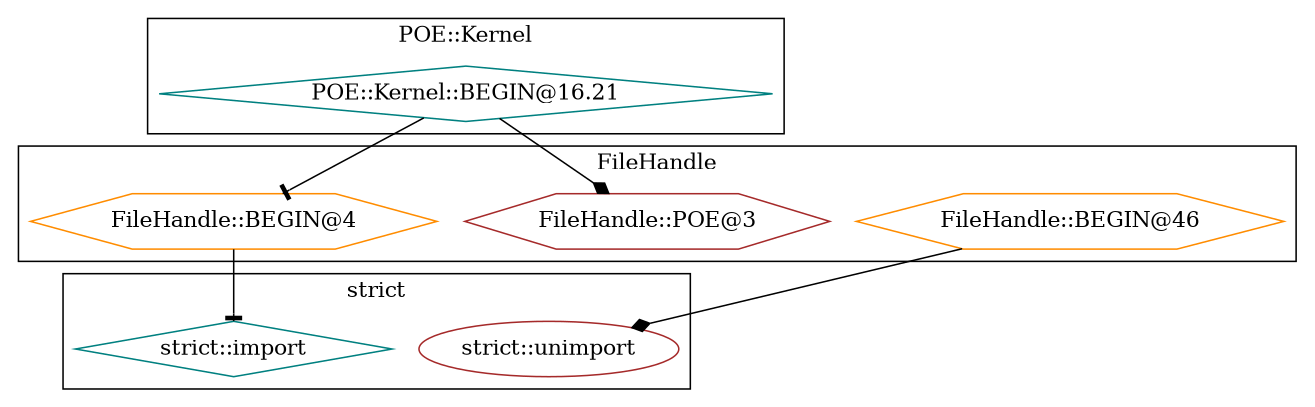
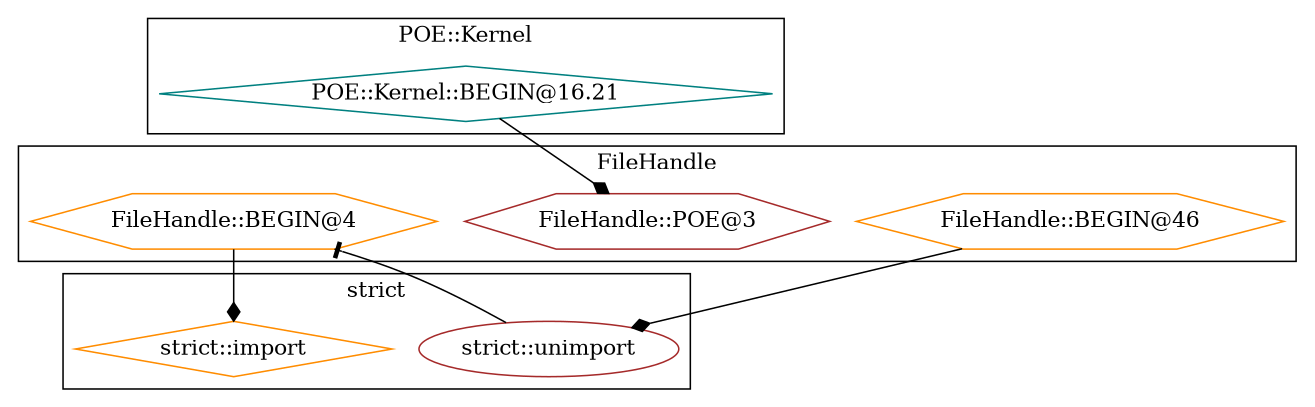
(353, 156) -> (430, 284)
(234, 283) -> (234, 283)
(234, 349) -> (234, 349)
